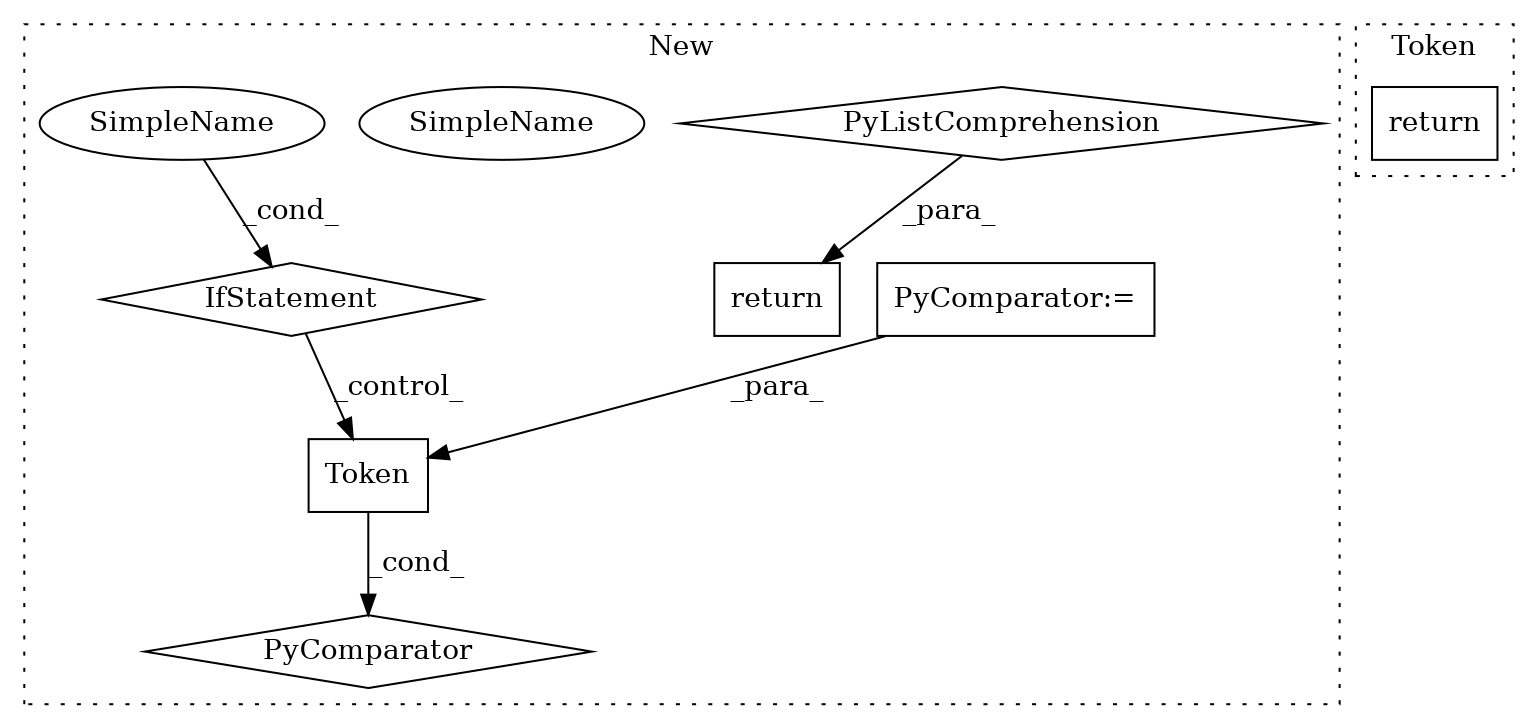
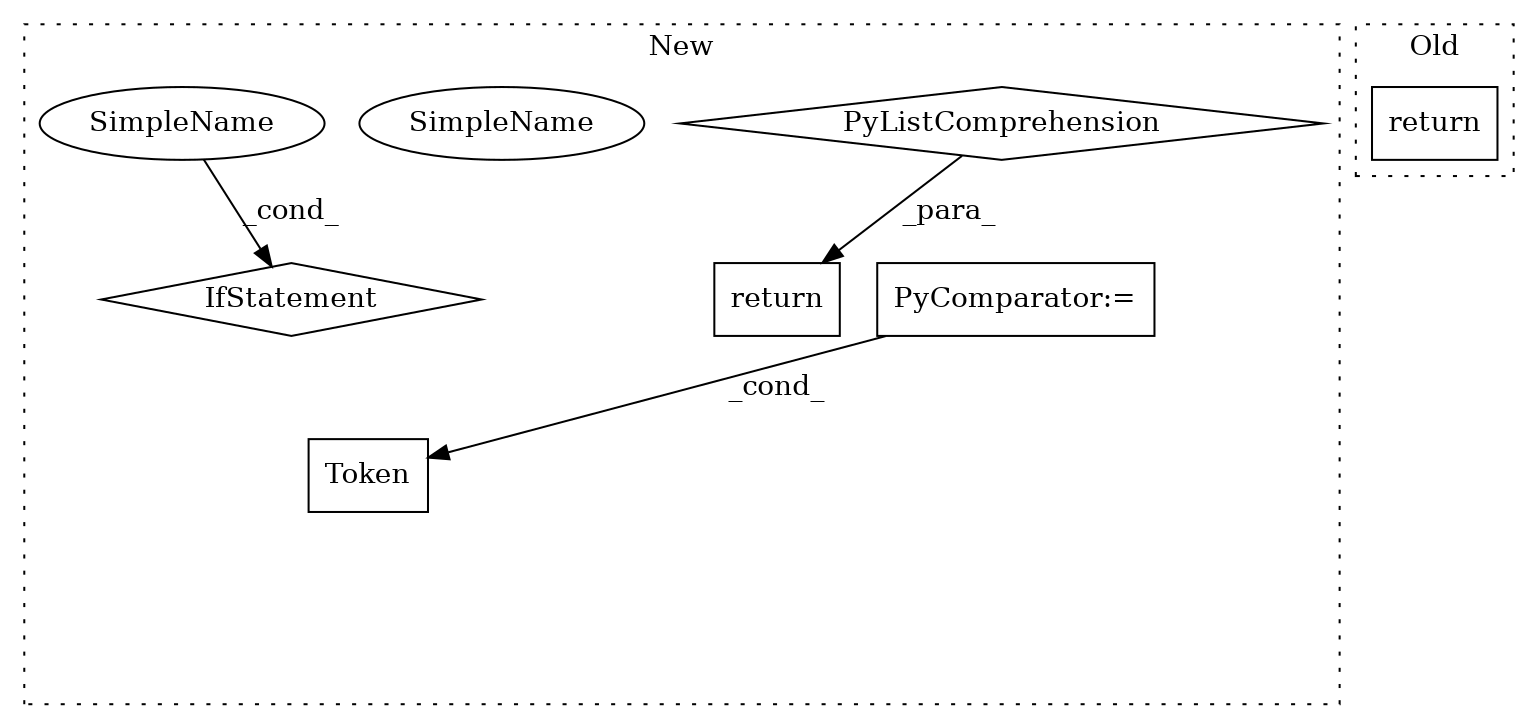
(1435, 48) -> (1435, 48)
(325, 377) -> none
(777, 388) -> (777, 388)
(368, 652) -> none
